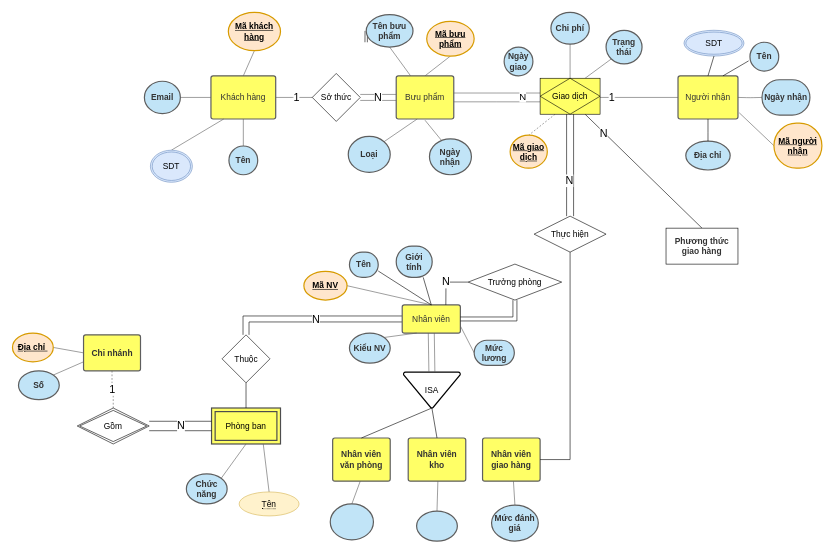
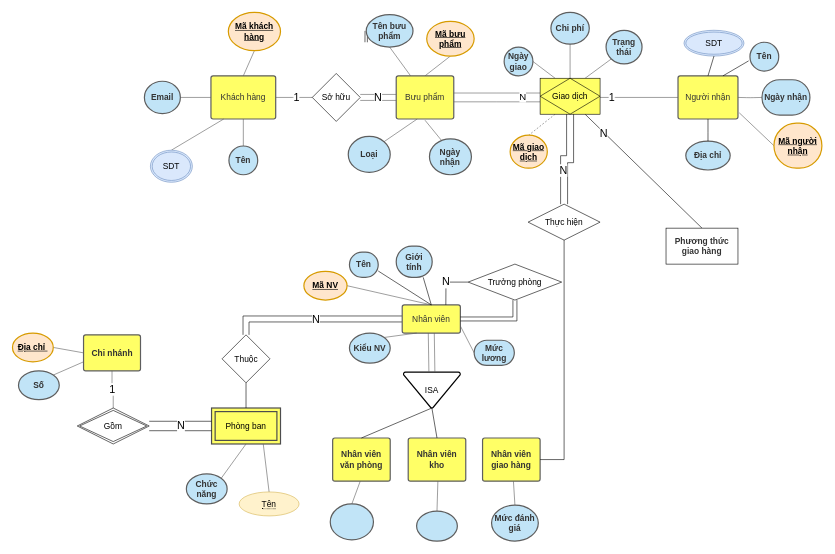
none -> (545, 70)
(336, 98) -> (336, 98)
(570, 234) -> (564, 222)
(113, 401) -> (113, 401)
